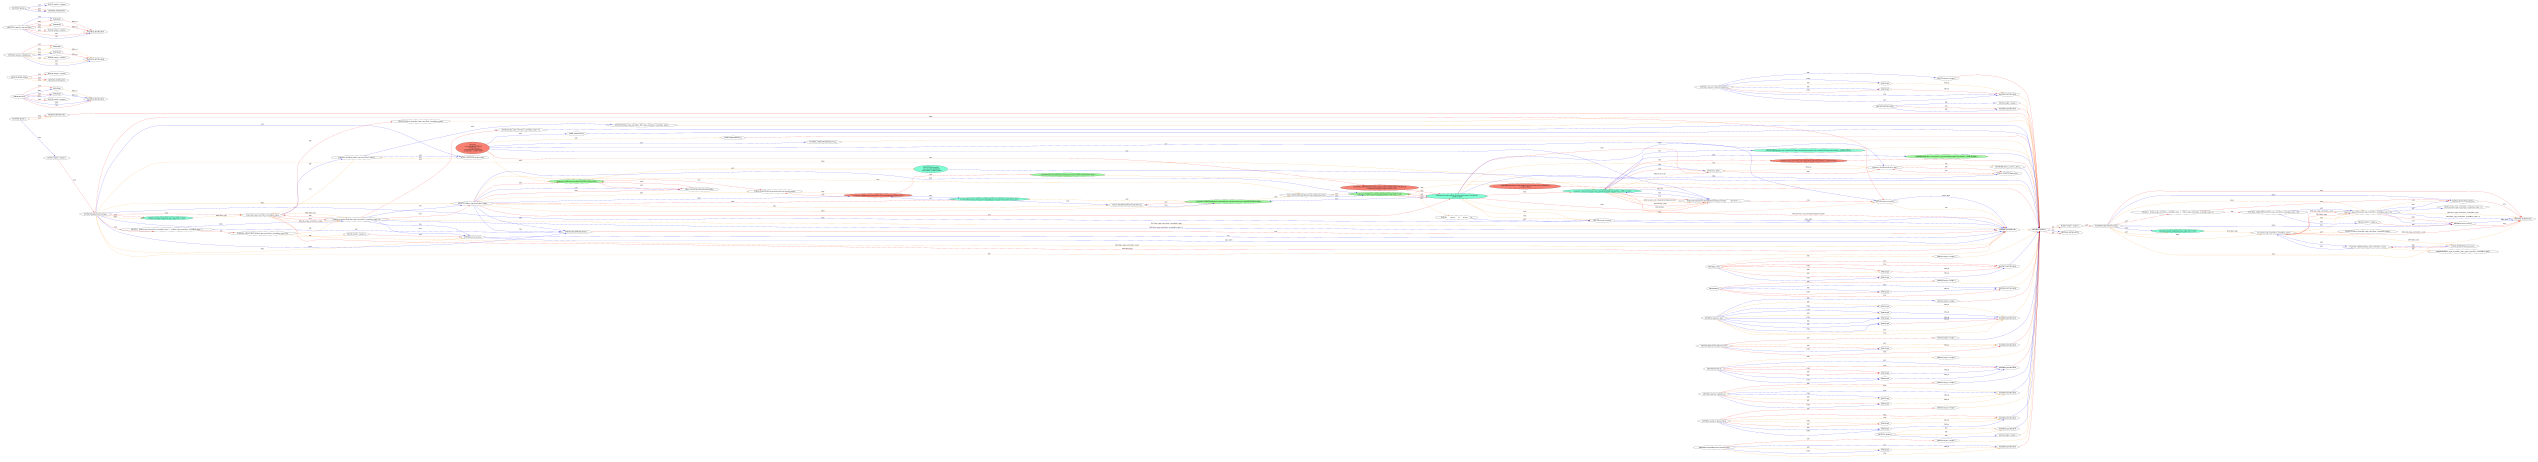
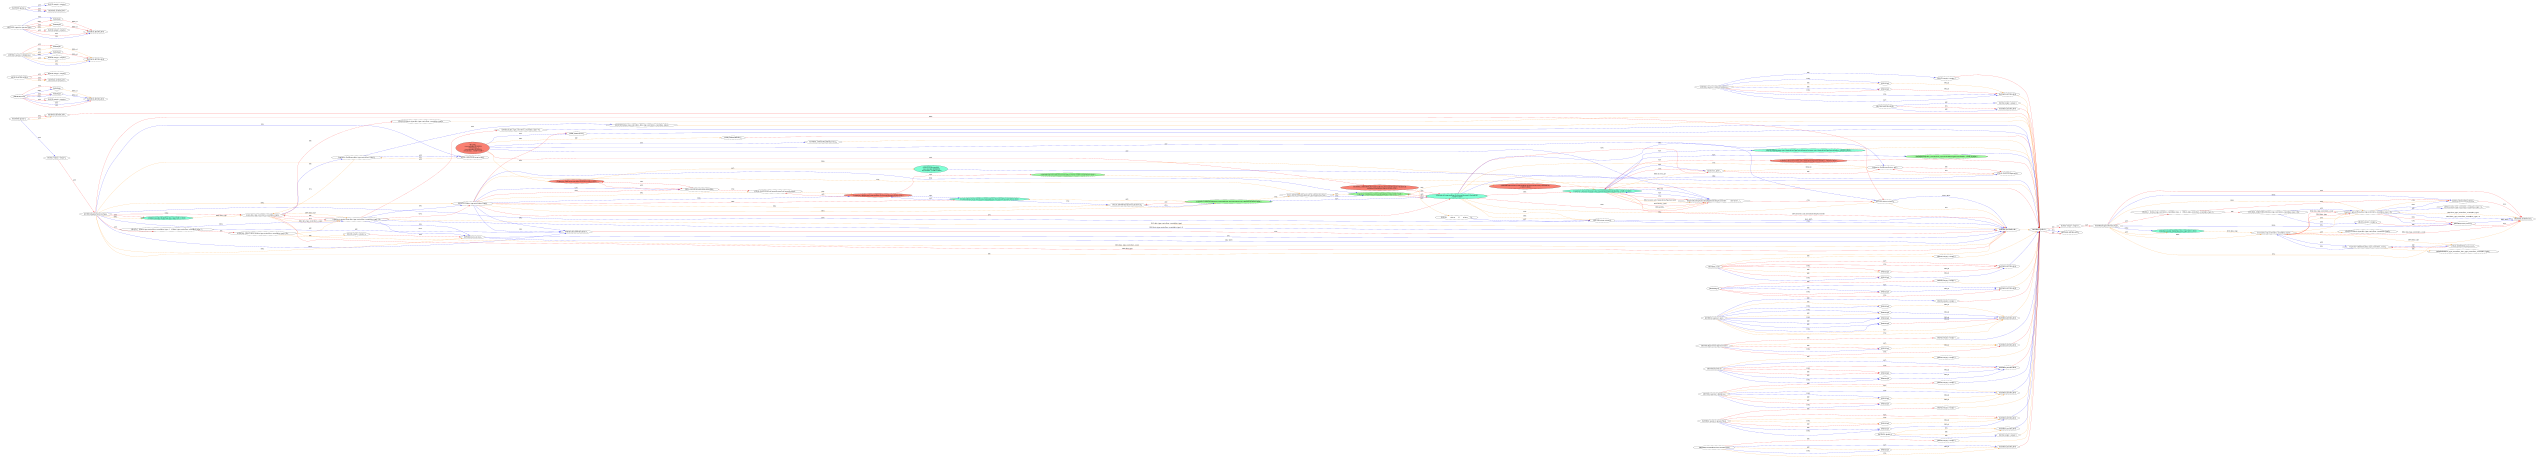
(2008, 167) -> none
(577, 181) -> (577, 181)
(681, 181) -> (733, 190)
(513, 184) -> (510, 160)
